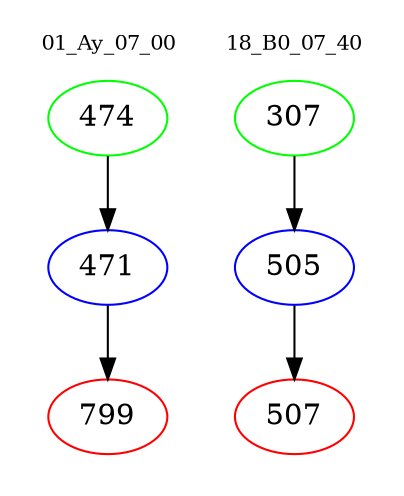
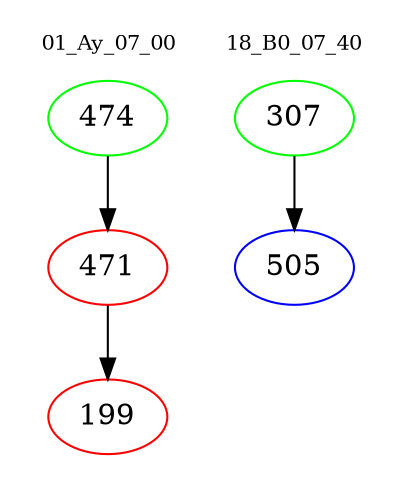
(108, 267) -> (108, 267)
(108, 417) -> (108, 417)
(294, 417) -> none
